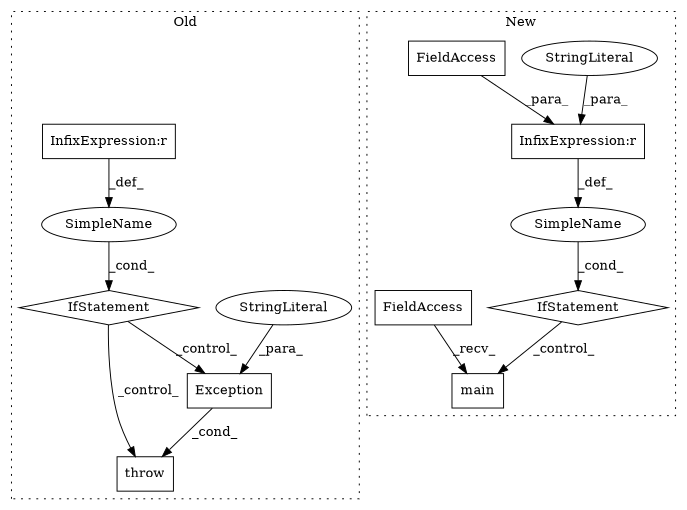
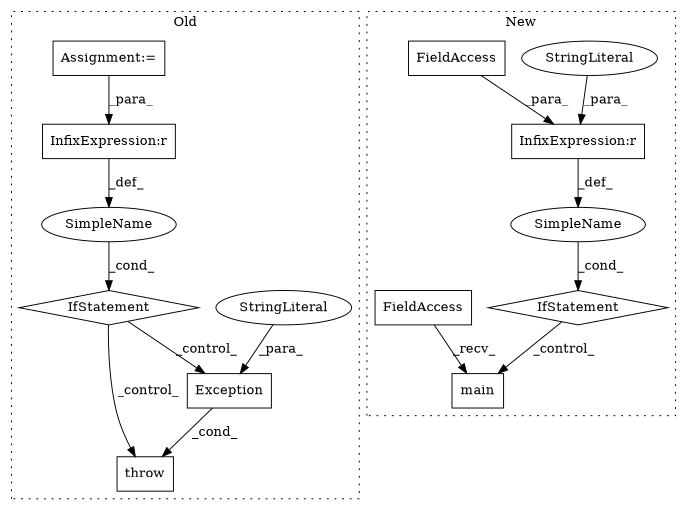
none -> (109, 58)
